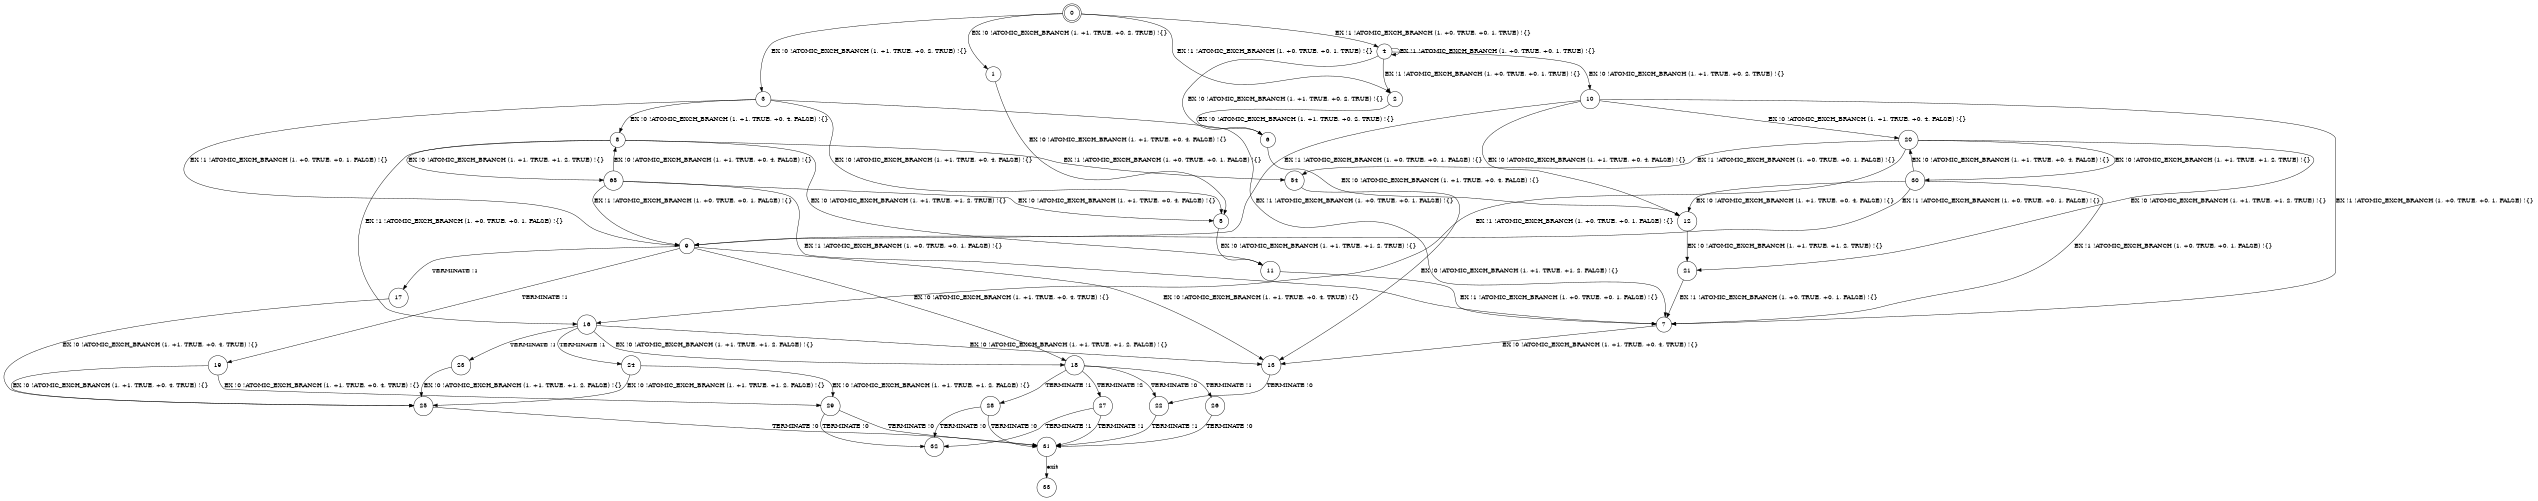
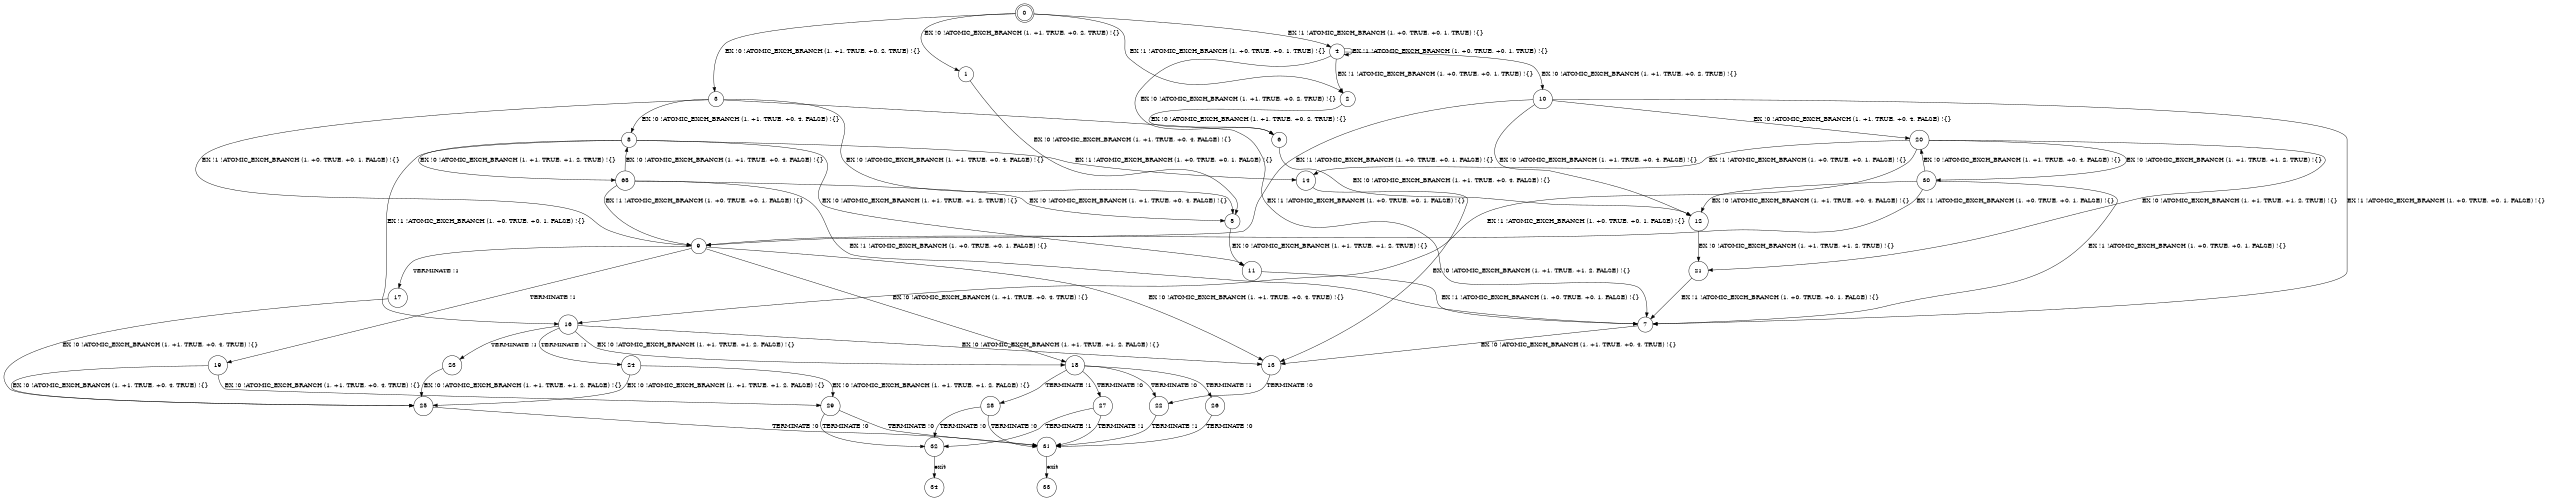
(1294, 181) -> (1306, 181)
(1120, 386) -> (1120, 386)
none -> (934, 488)
